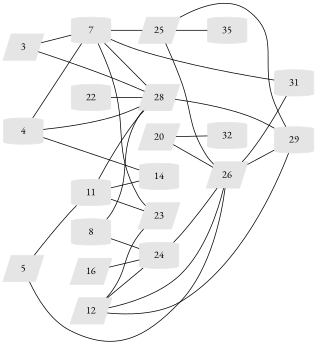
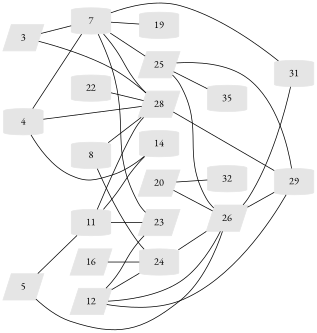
none -> (159, 25)
